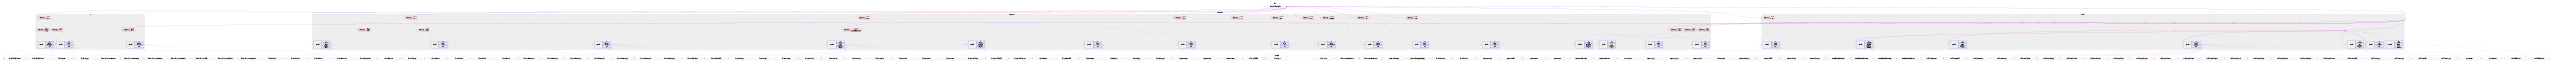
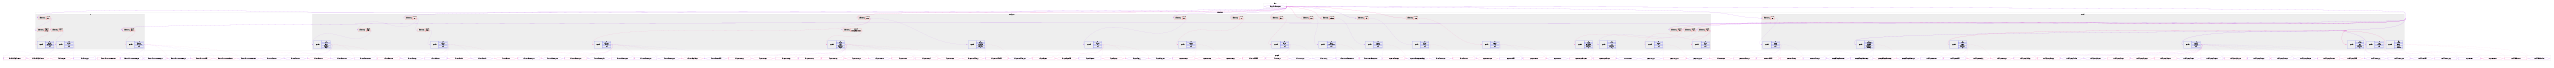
(272, 59) -> (272, 59)
none -> (1300, 59)
